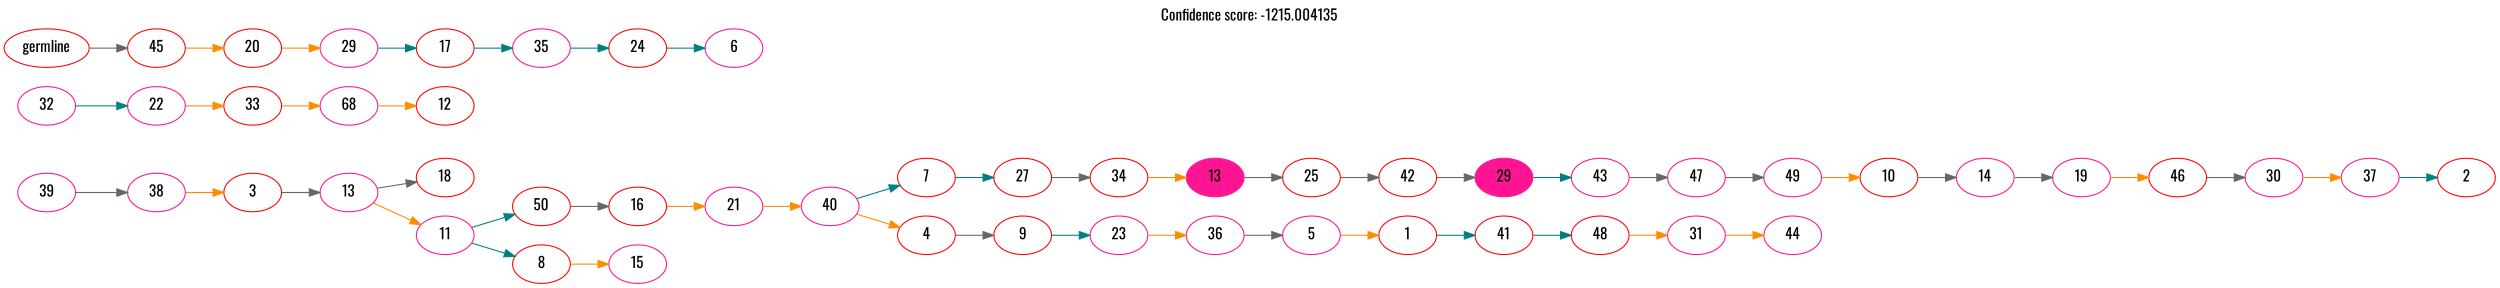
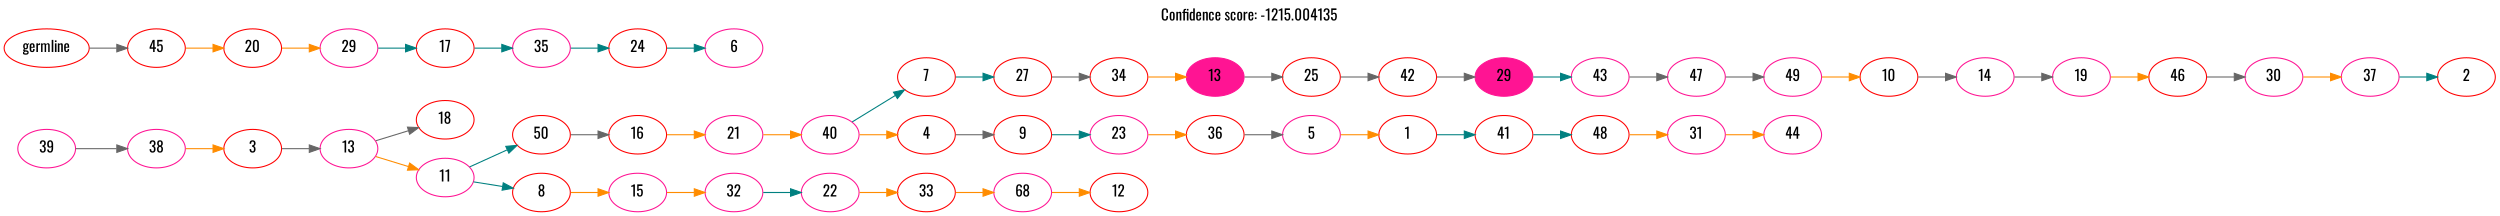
none -> (681, 192)
(1215, 235) -> (1215, 135)
